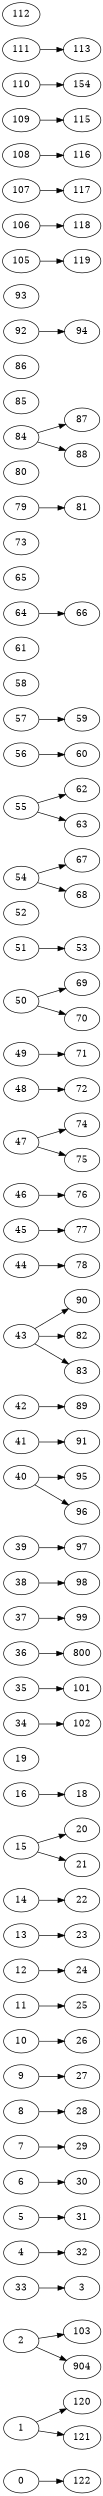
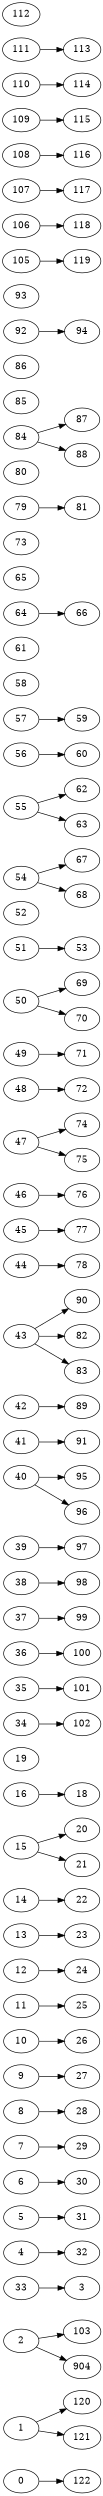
(82, 85) -> (82, 85)
(82, 1653) -> (82, 1653)
